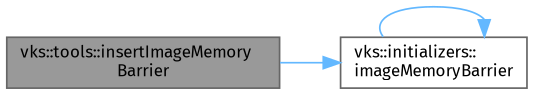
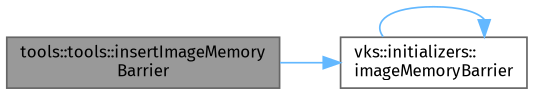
(143, 63) -> (143, 63)
